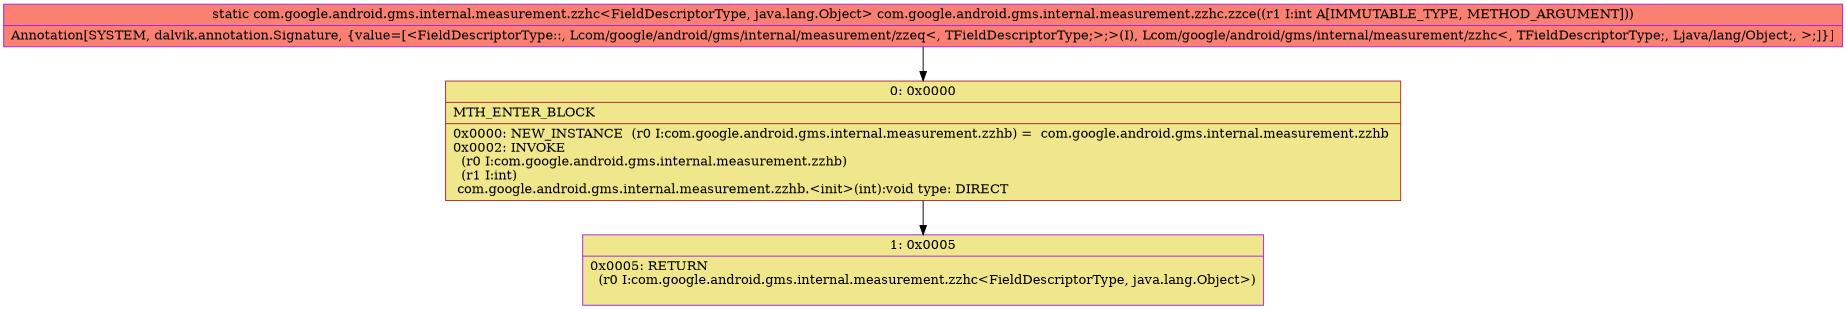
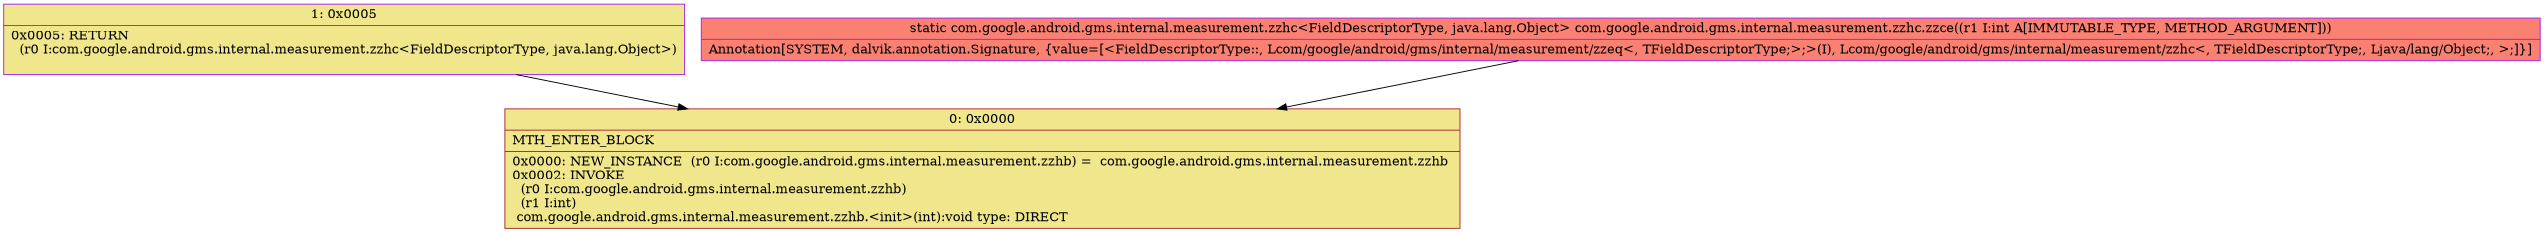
(923, 213) -> (597, 91)
